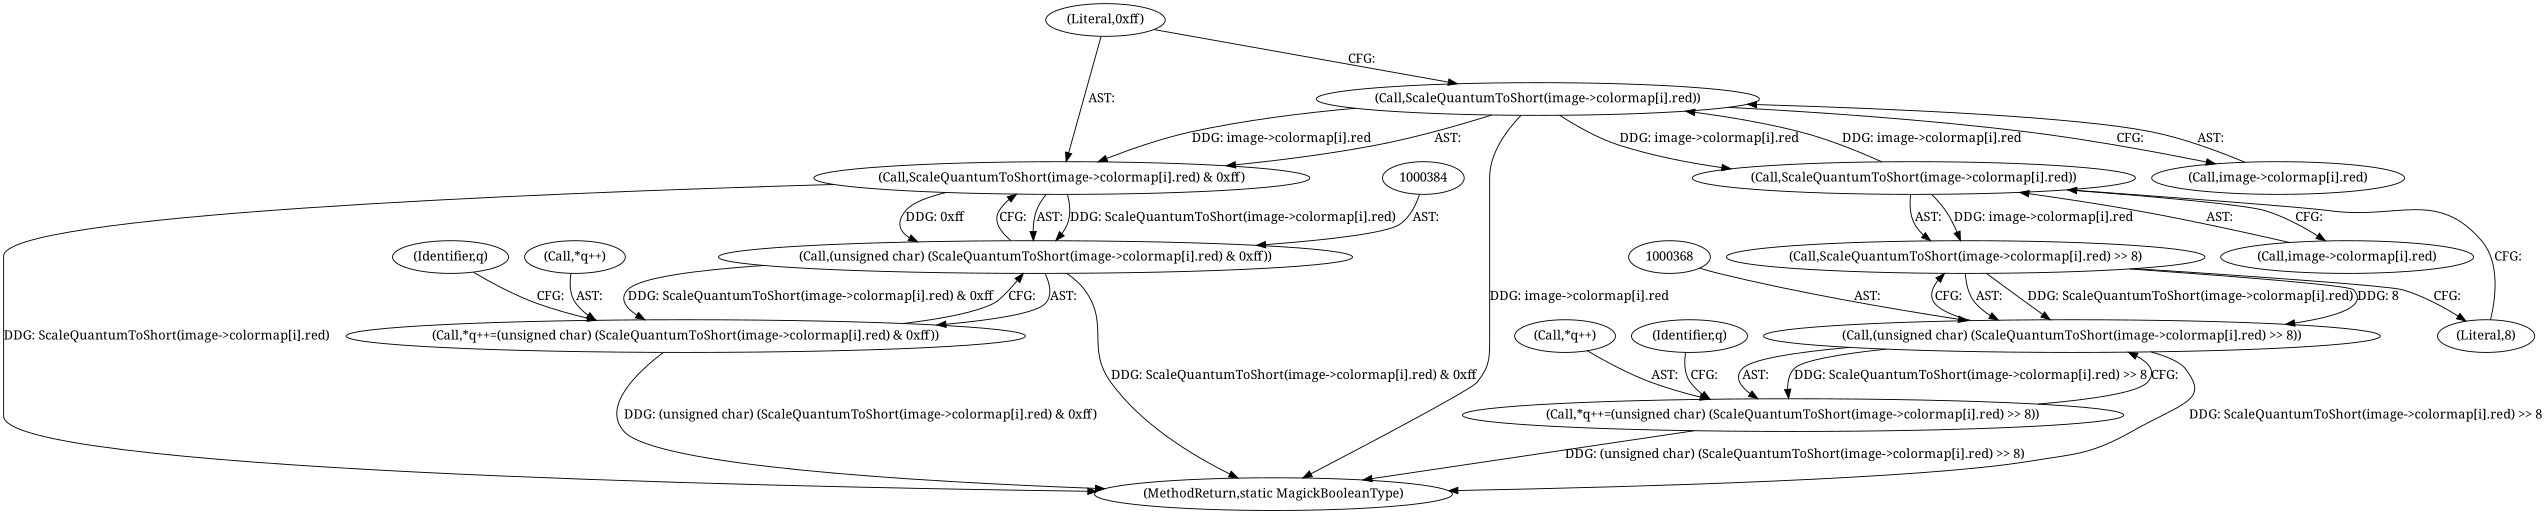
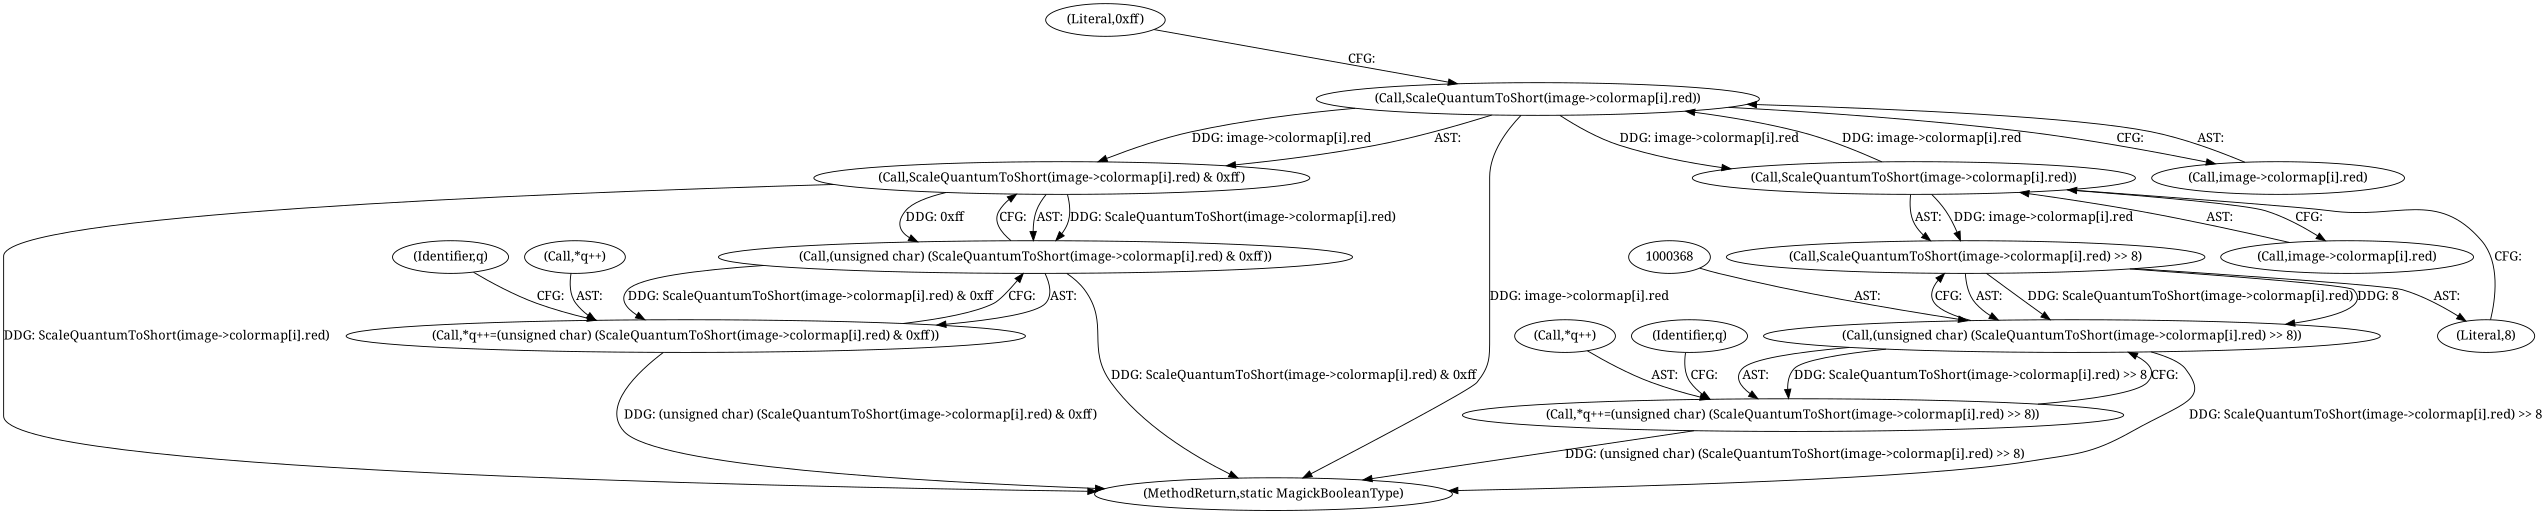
(1085, 95) -> none
(1423, 178) -> none
(2449, 297) -> (2449, 297)
